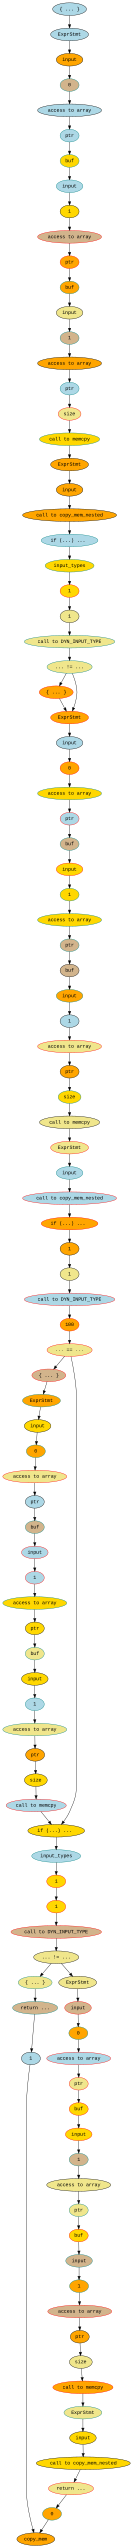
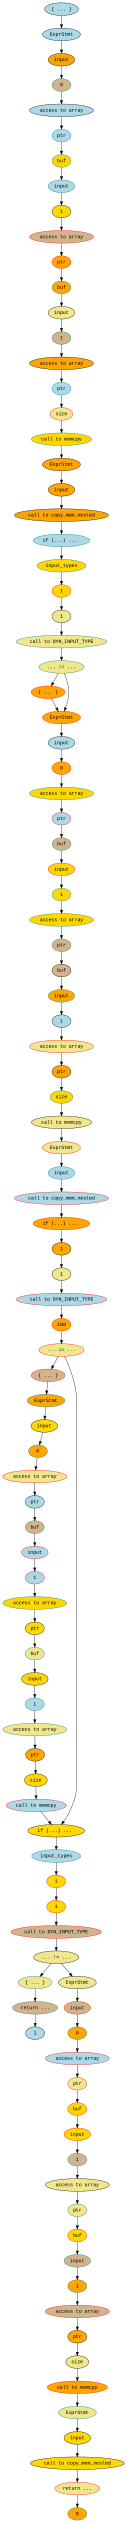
(36, 2539) -> none
